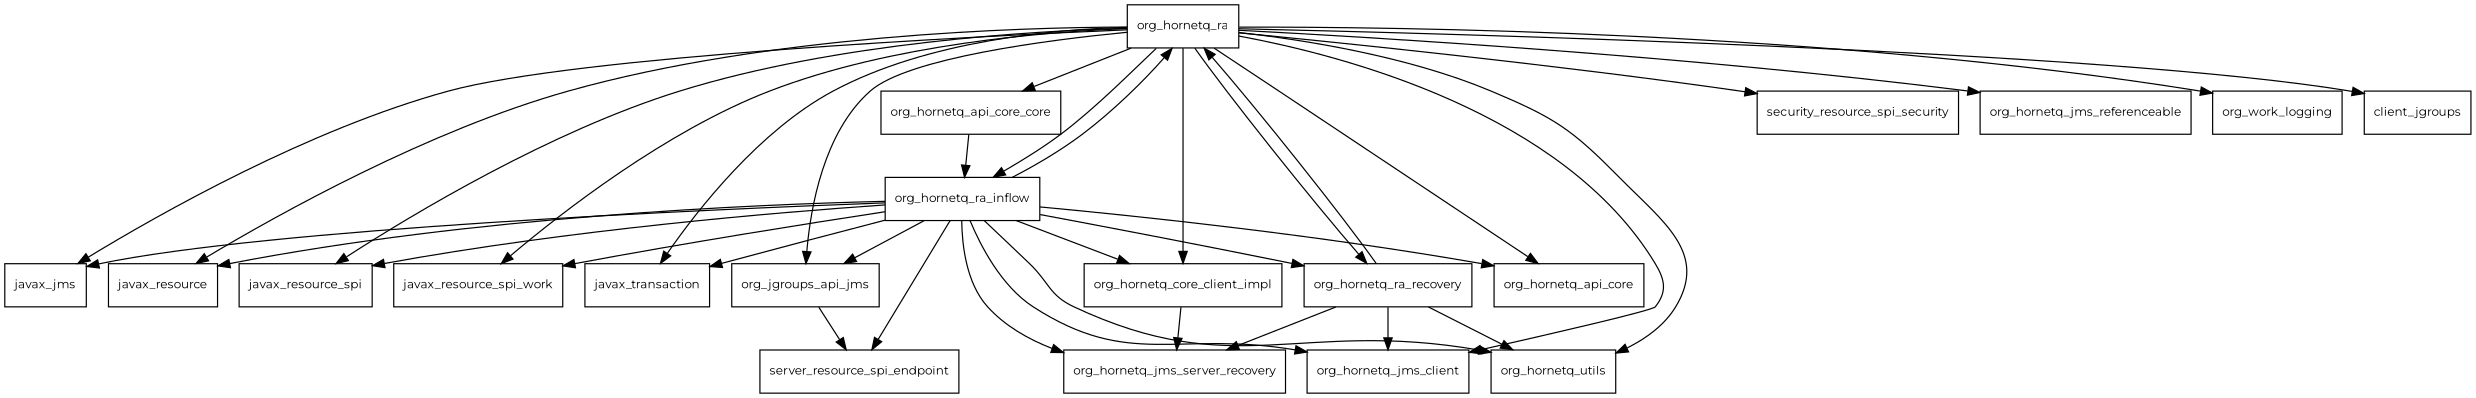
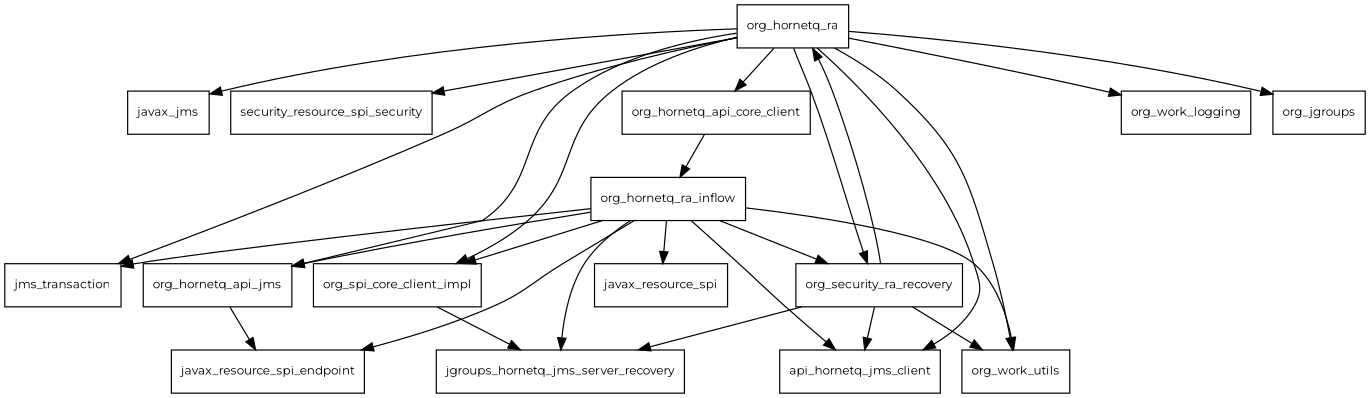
(718, 81) -> none
(971, 113) -> (716, 113)
(2086, 113) -> none
(2418, 113) -> (1319, 113)
(1084, 115) -> none
(1094, 125) -> none
(373, 231) -> none
(163, 285) -> none
(478, 285) -> none
(647, 285) -> (63, 285)
(805, 285) -> (218, 285)
(1183, 285) -> (397, 285)
(1388, 285) -> (879, 285)
(1569, 285) -> none
(859, 372) -> (268, 372)
(1175, 372) -> (560, 372)
(1388, 372) -> (860, 372)
(1553, 372) -> (1016, 372)
